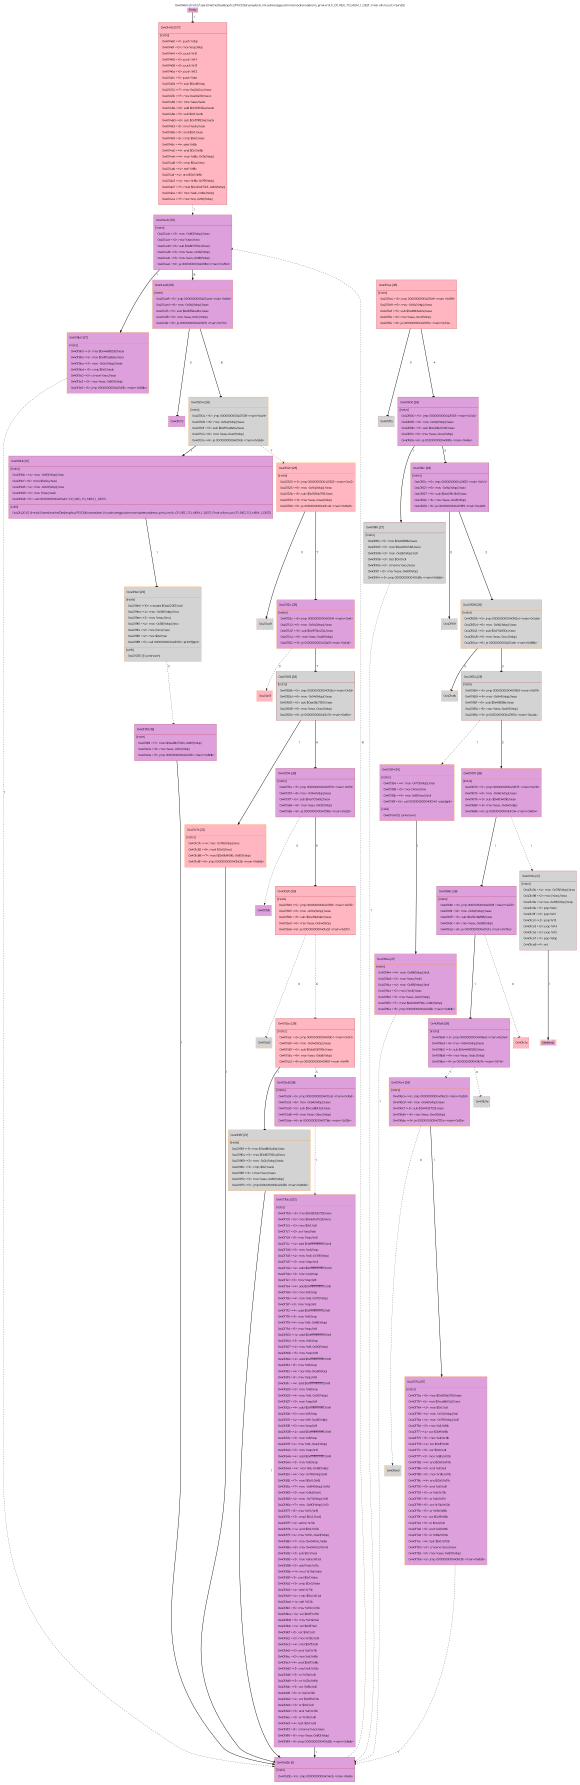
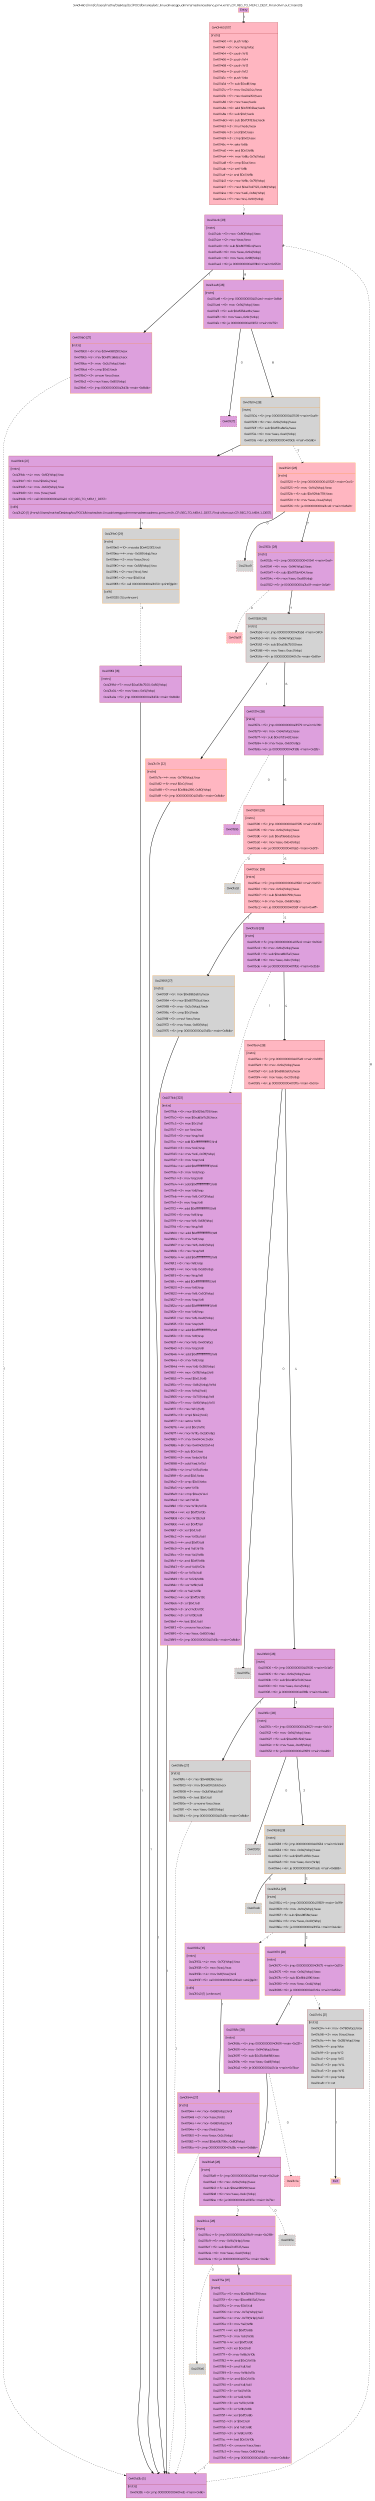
none -> (284, 1006)
(548, 1043) -> (335, 2181)
